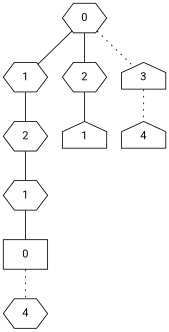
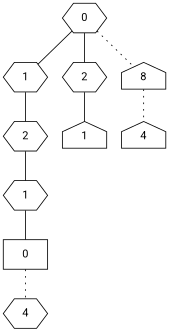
(144, 77) -> (144, 77)
